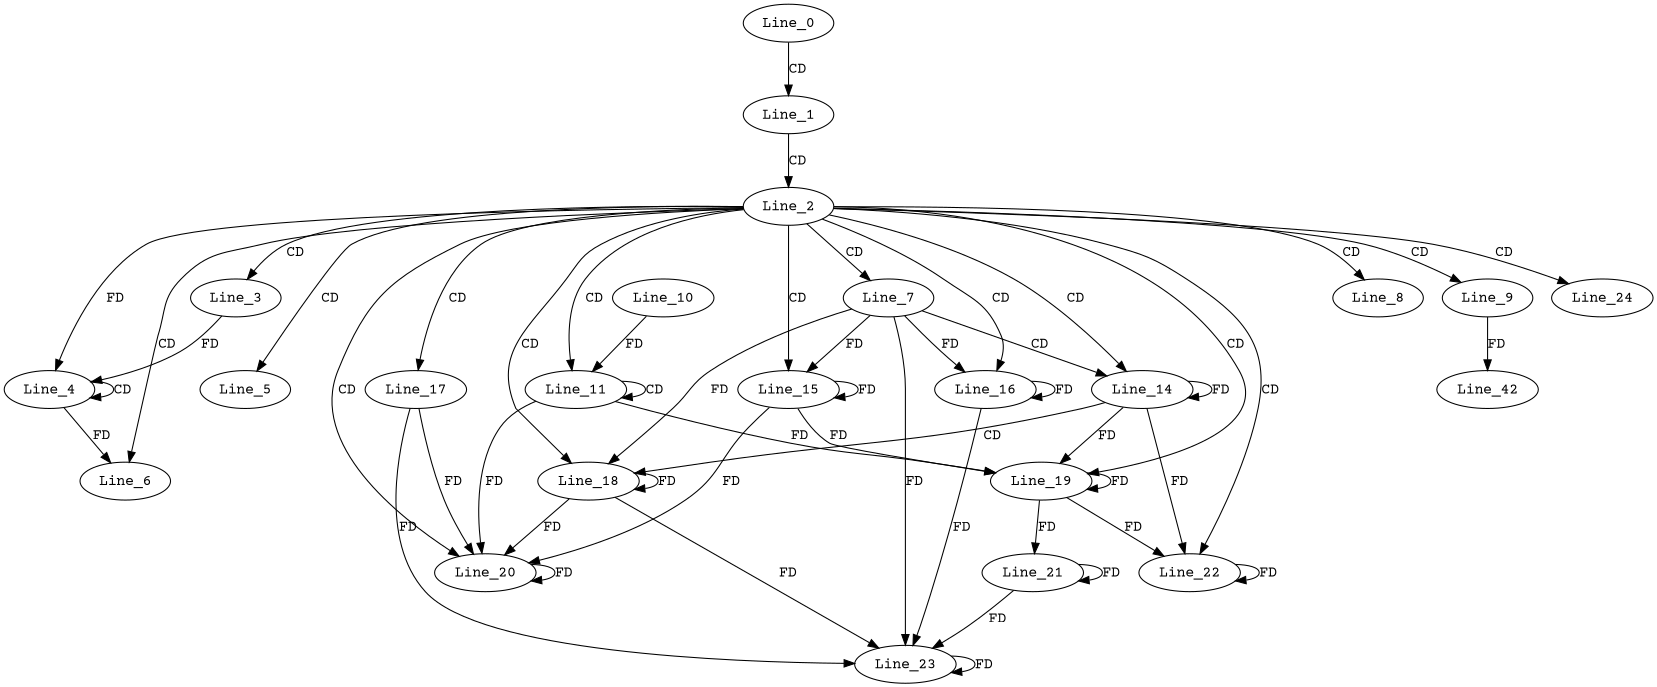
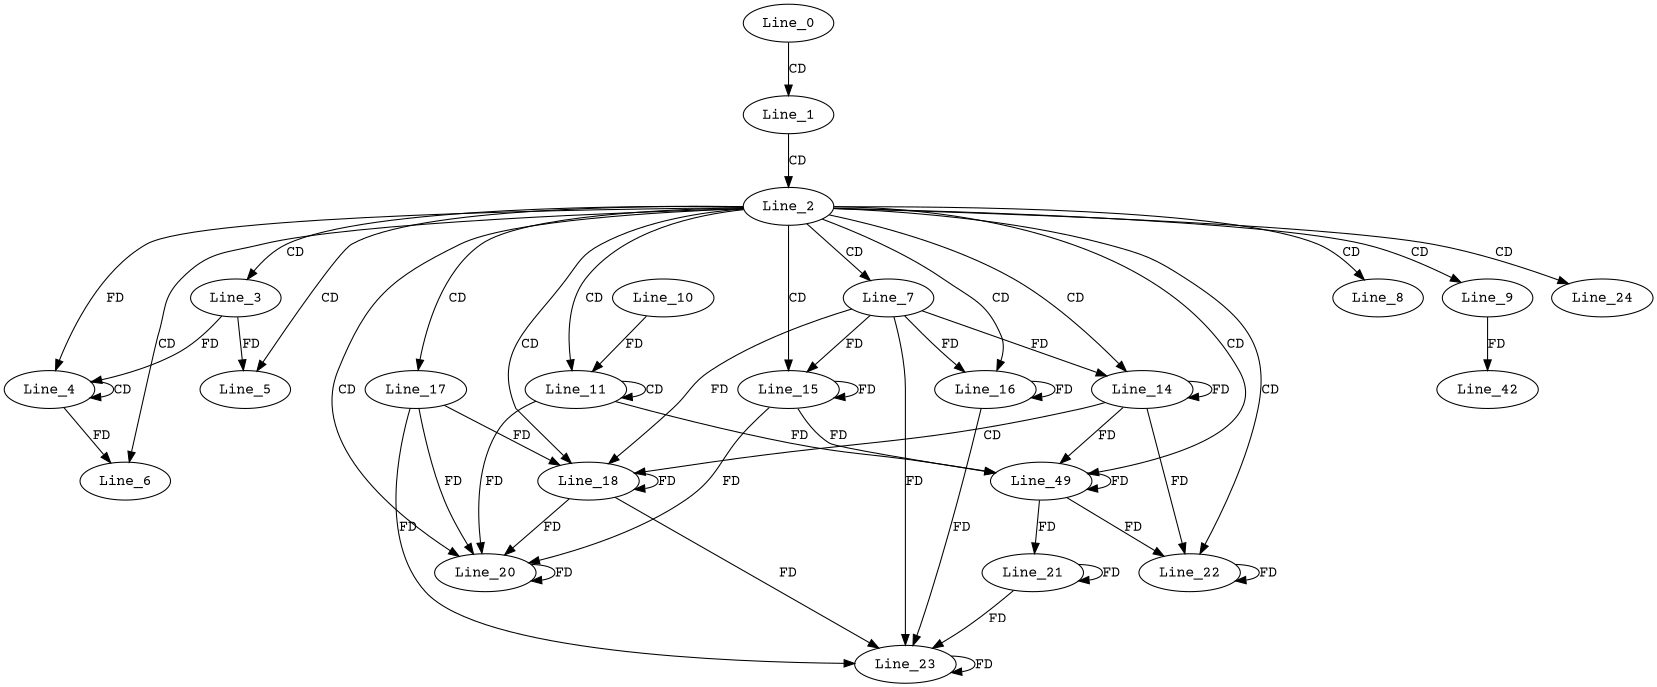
none -> (240, 338)
(1040, 344) -> (1040, 344)
none -> (503, 436)
(1041, 481) -> (1041, 481)
